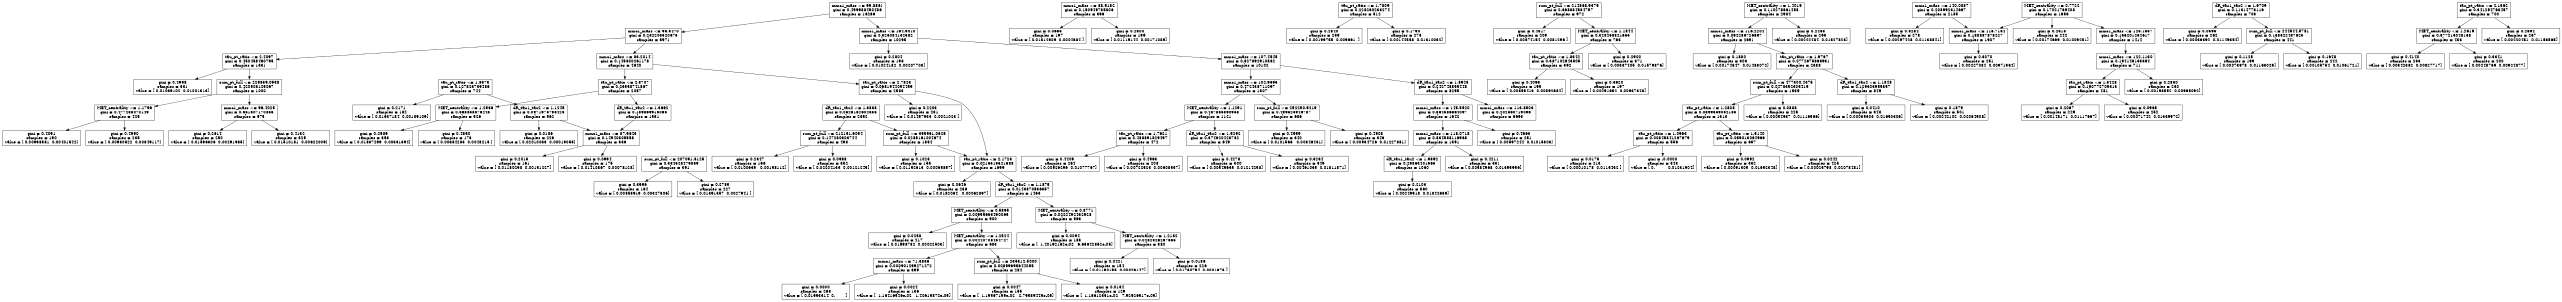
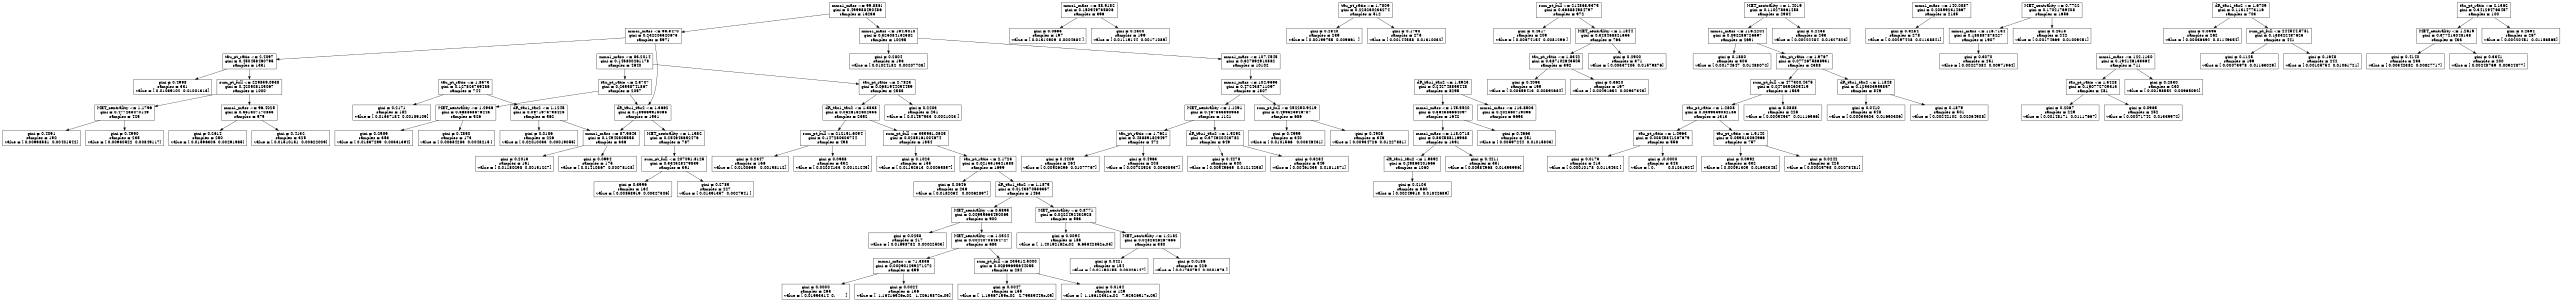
(2484, 10) -> (2484, 10)
(1959, 22) -> none
(2126, 36) -> none
(640, 48) -> (657, 73)
(1346, 74) -> none
(965, 106) -> (870, 99)
none -> (674, 138)
(1741, 138) -> (1741, 138)
